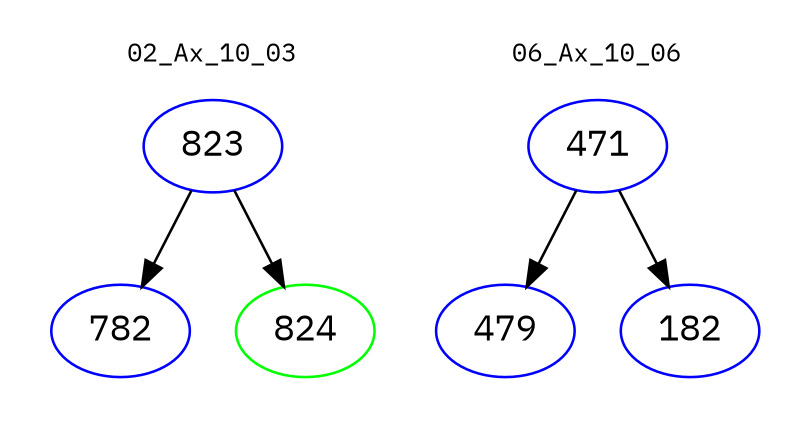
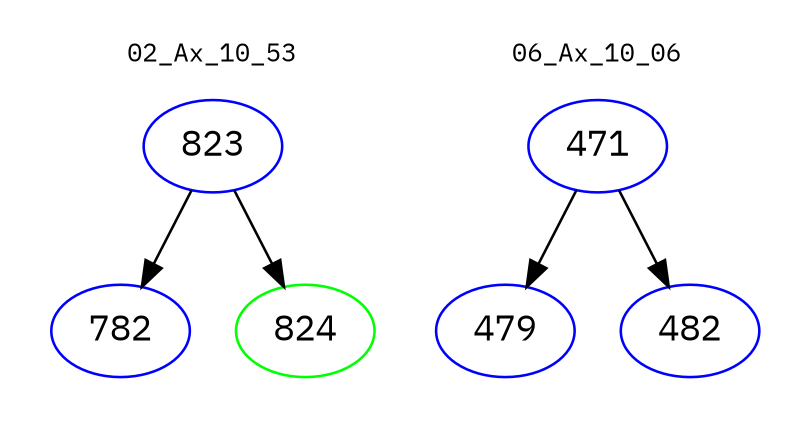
(213, 55) -> (213, 55)
(690, 331) -> (690, 331)
